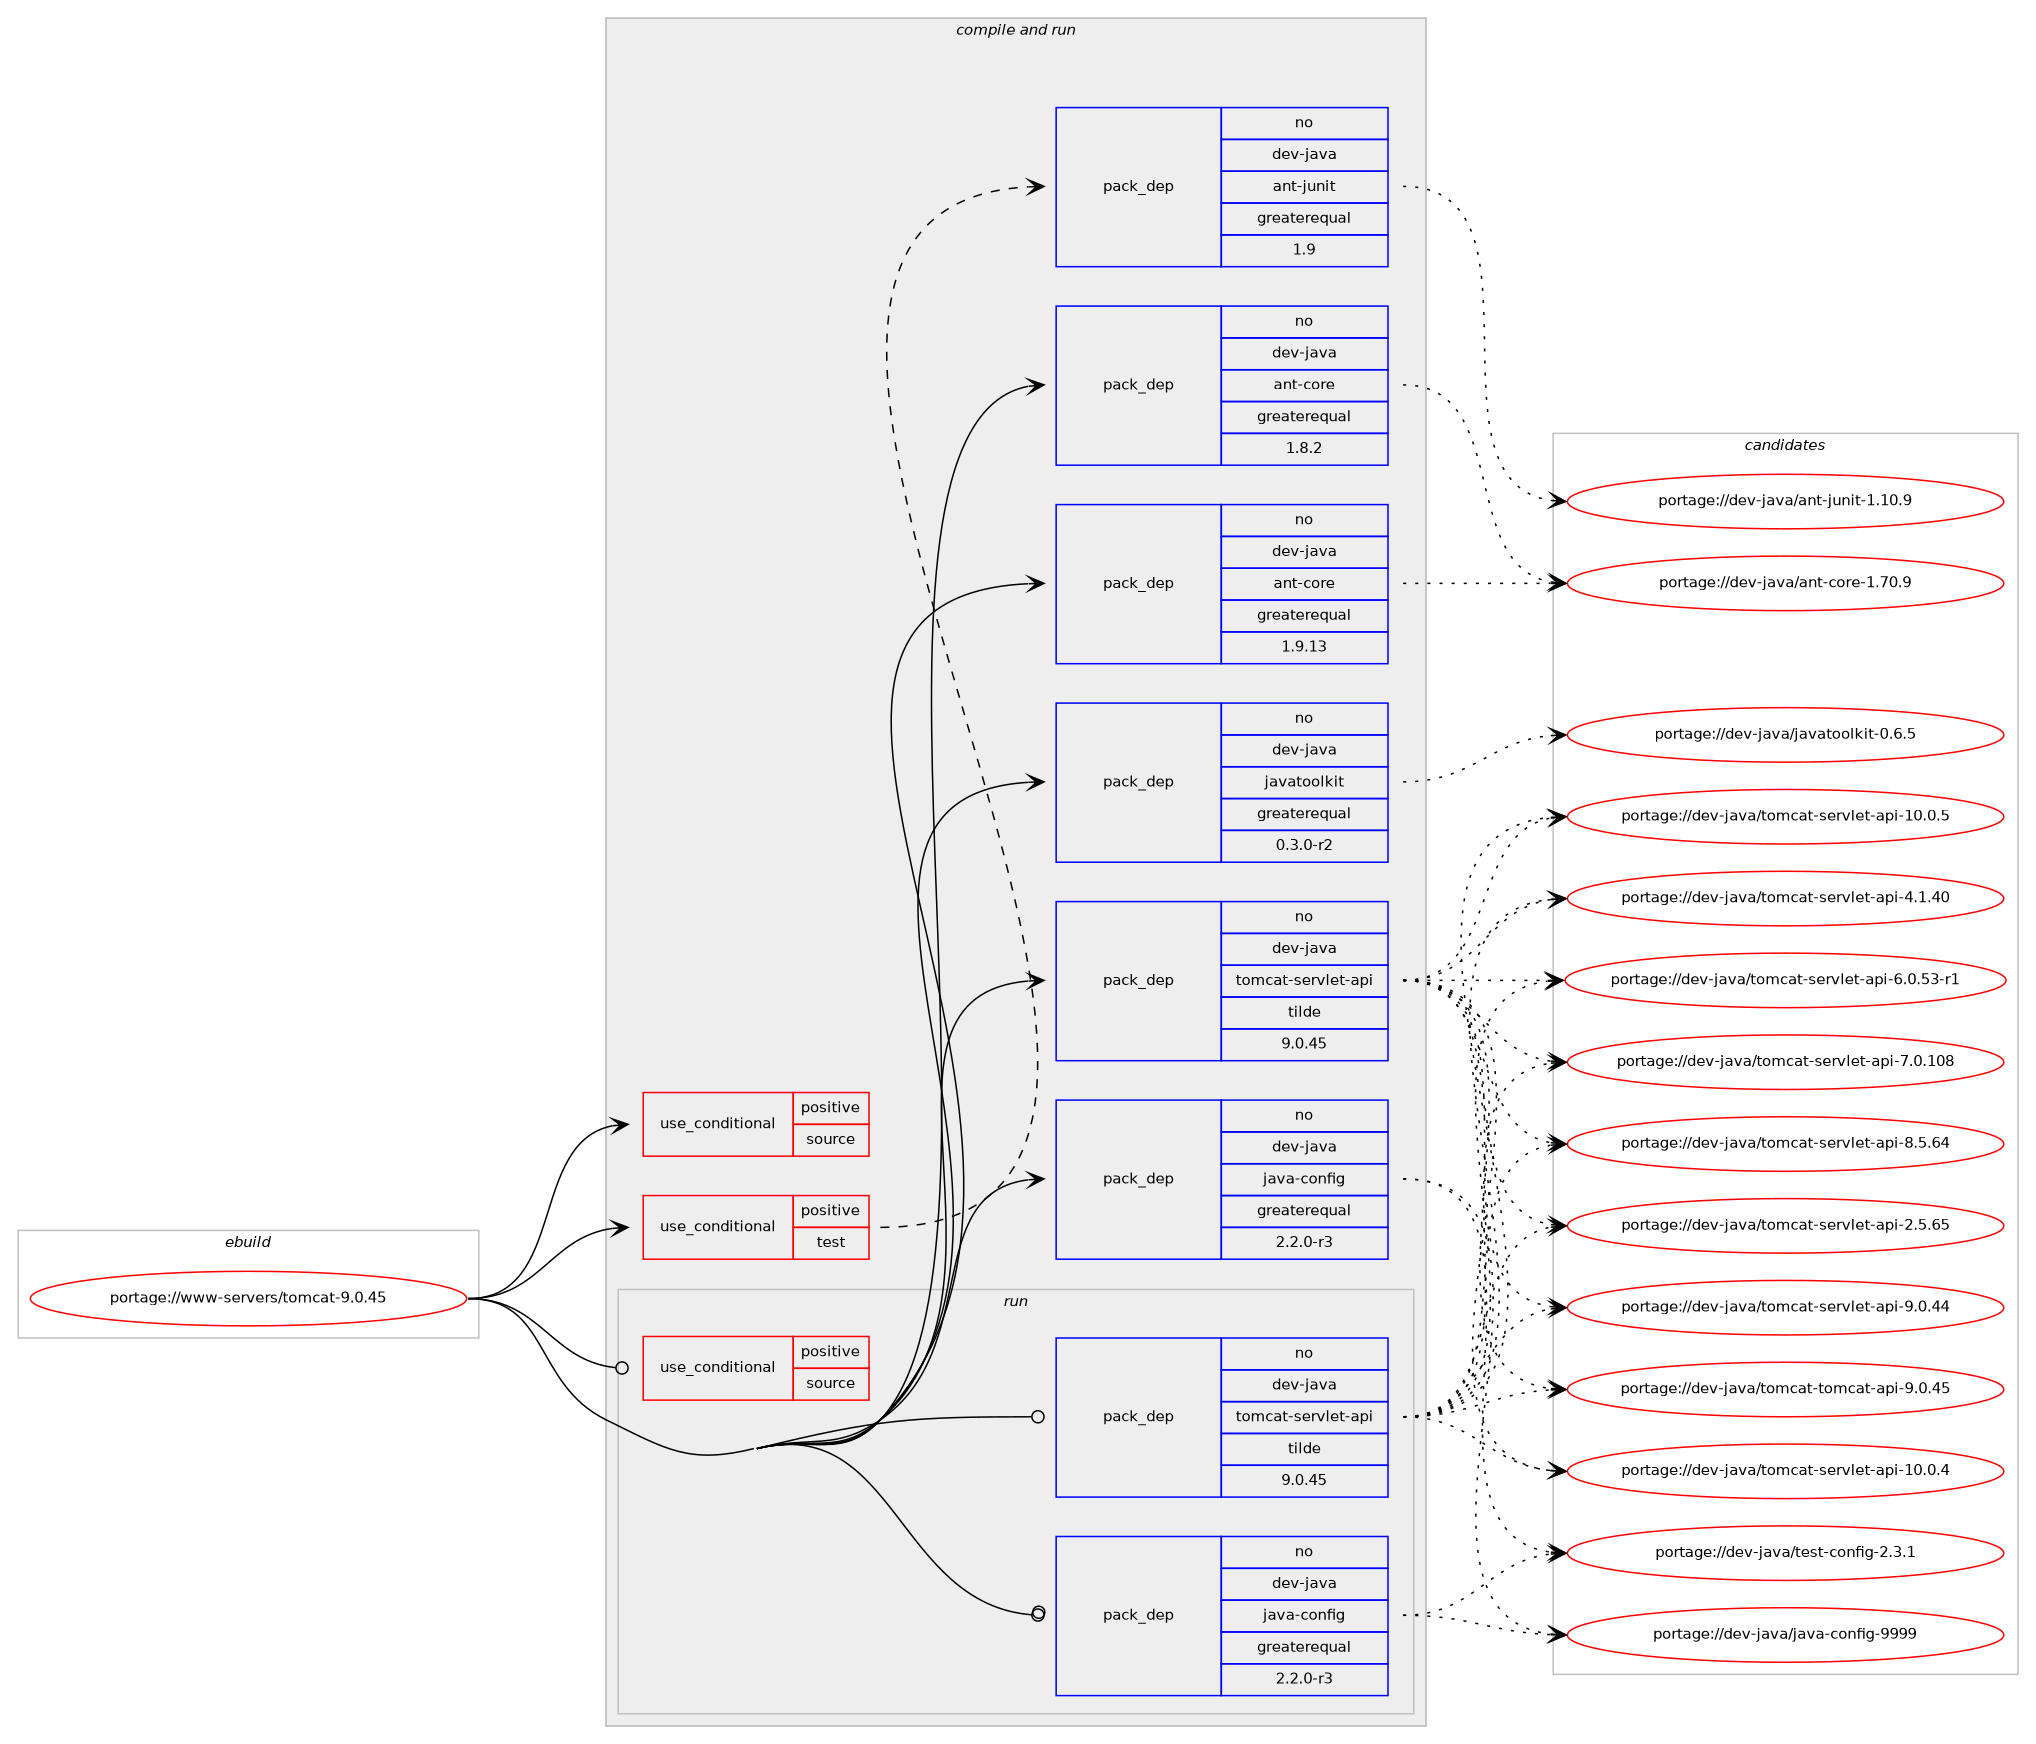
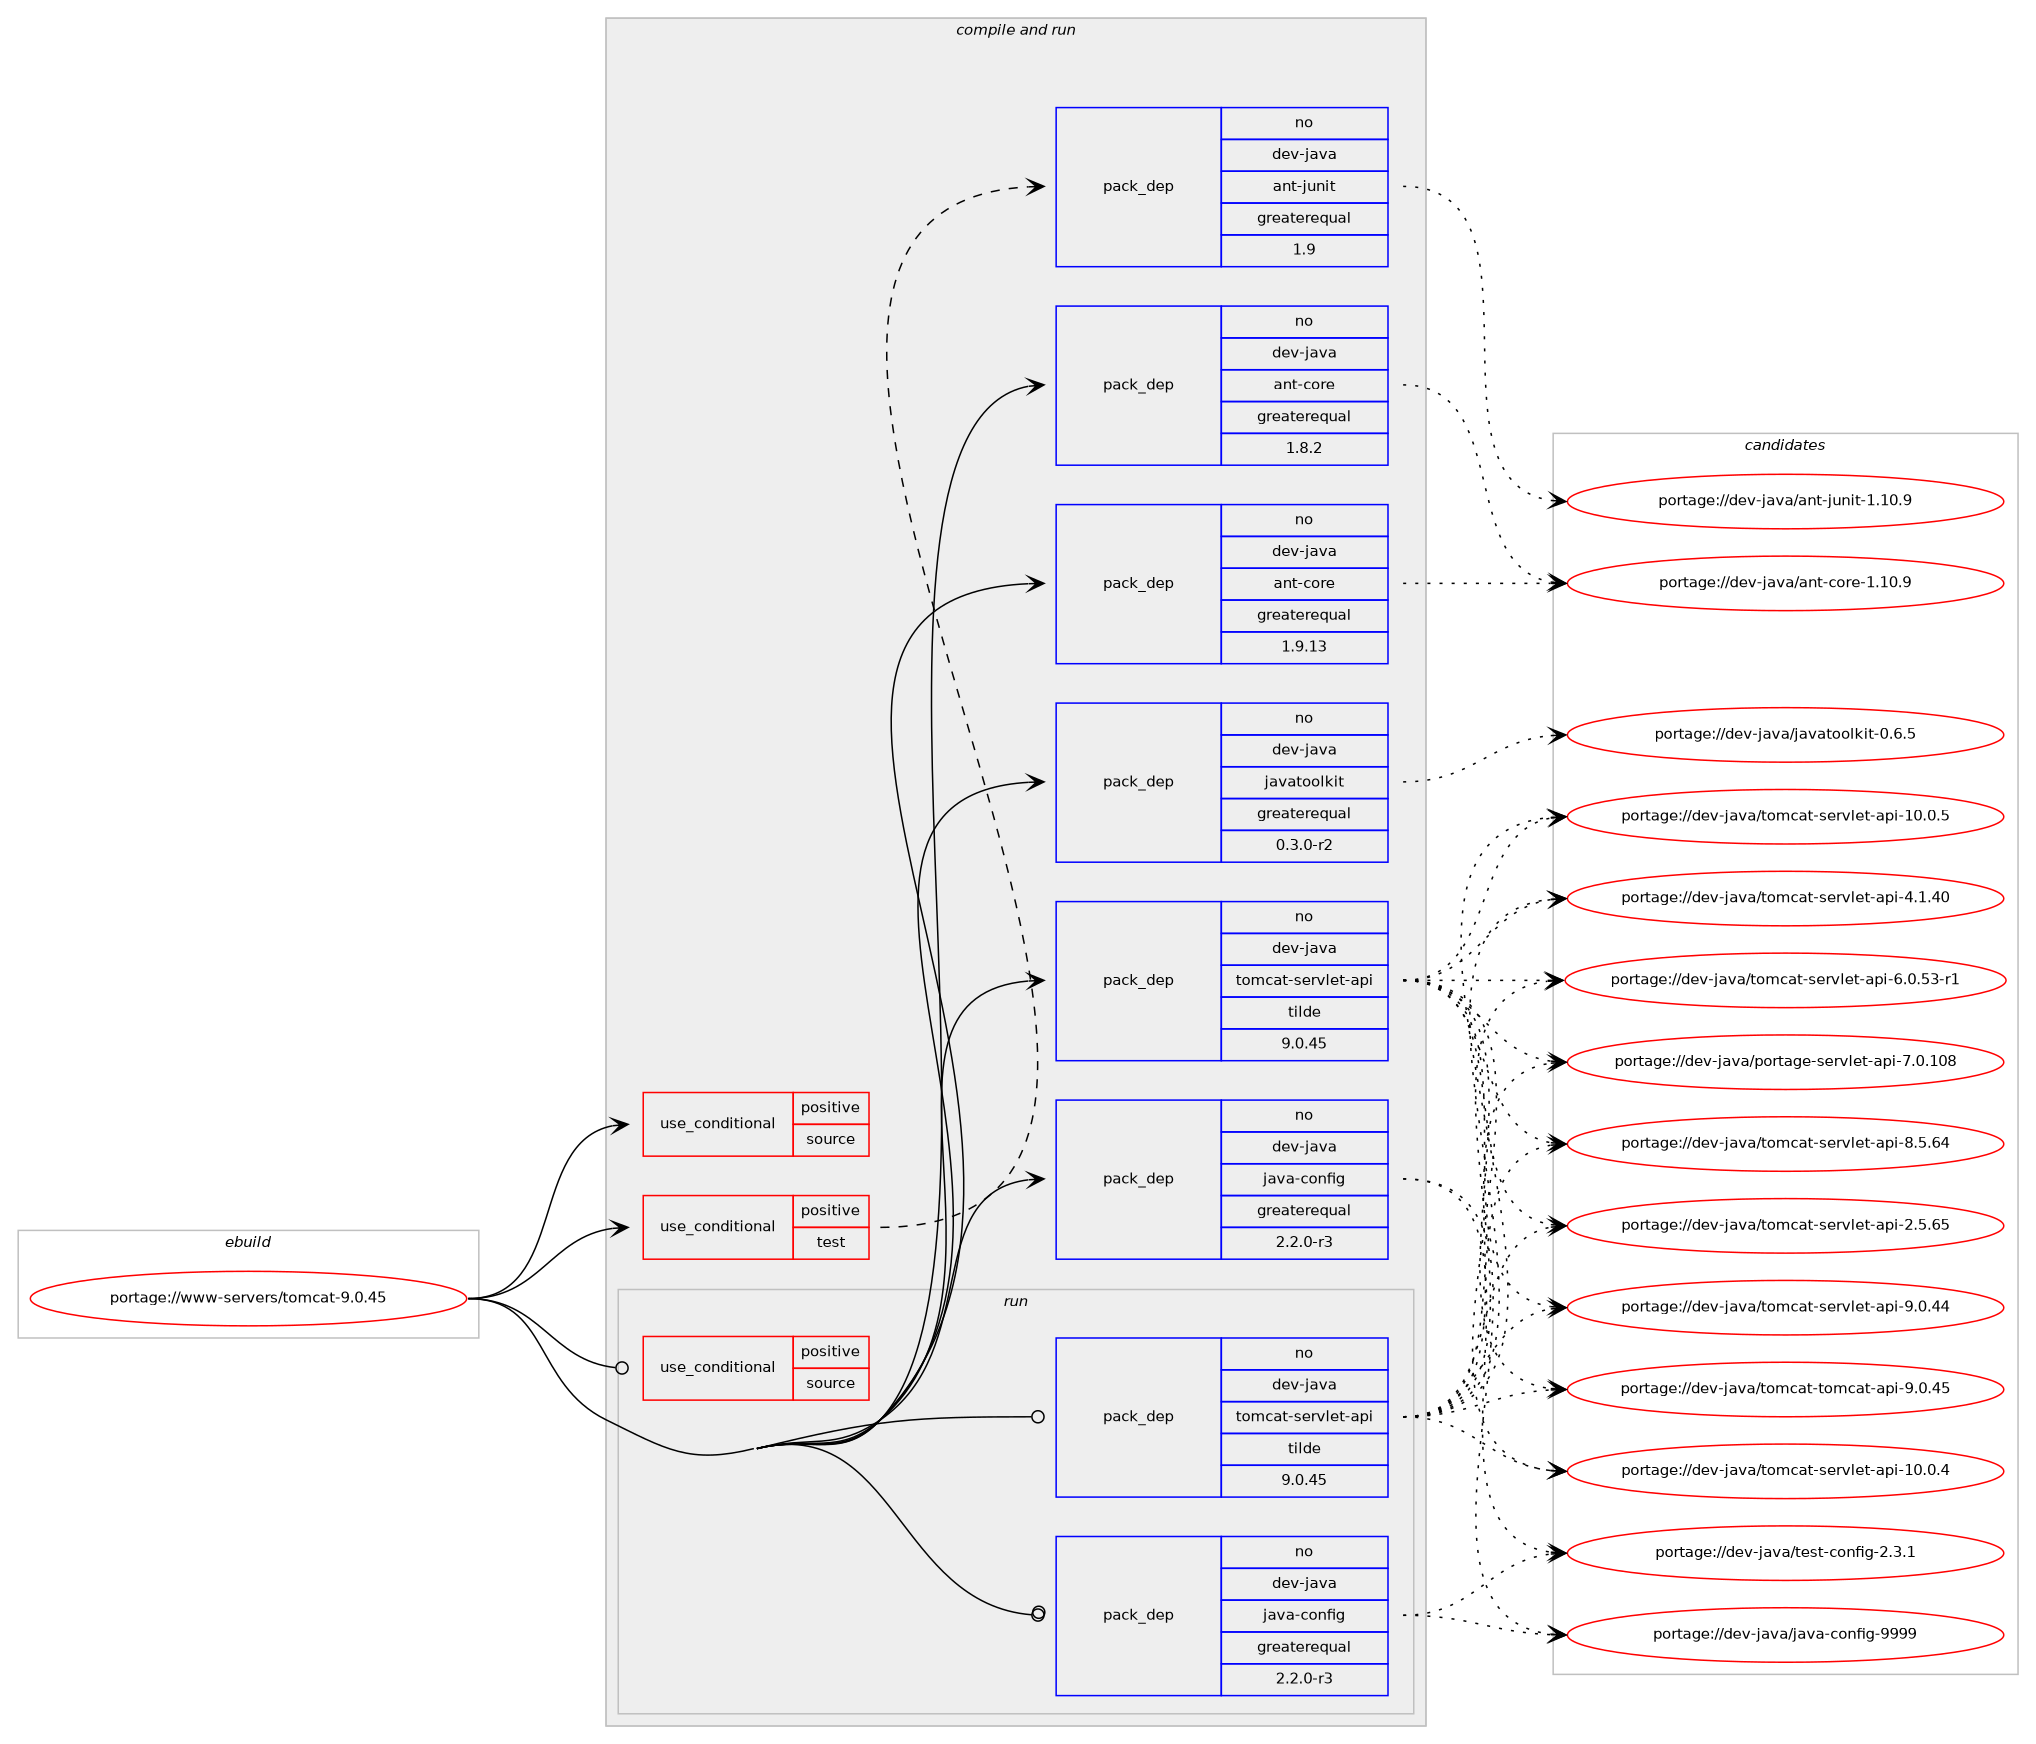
(1786, 583) -> (1786, 583)
(1786, 1062) -> (1786, 1062)
